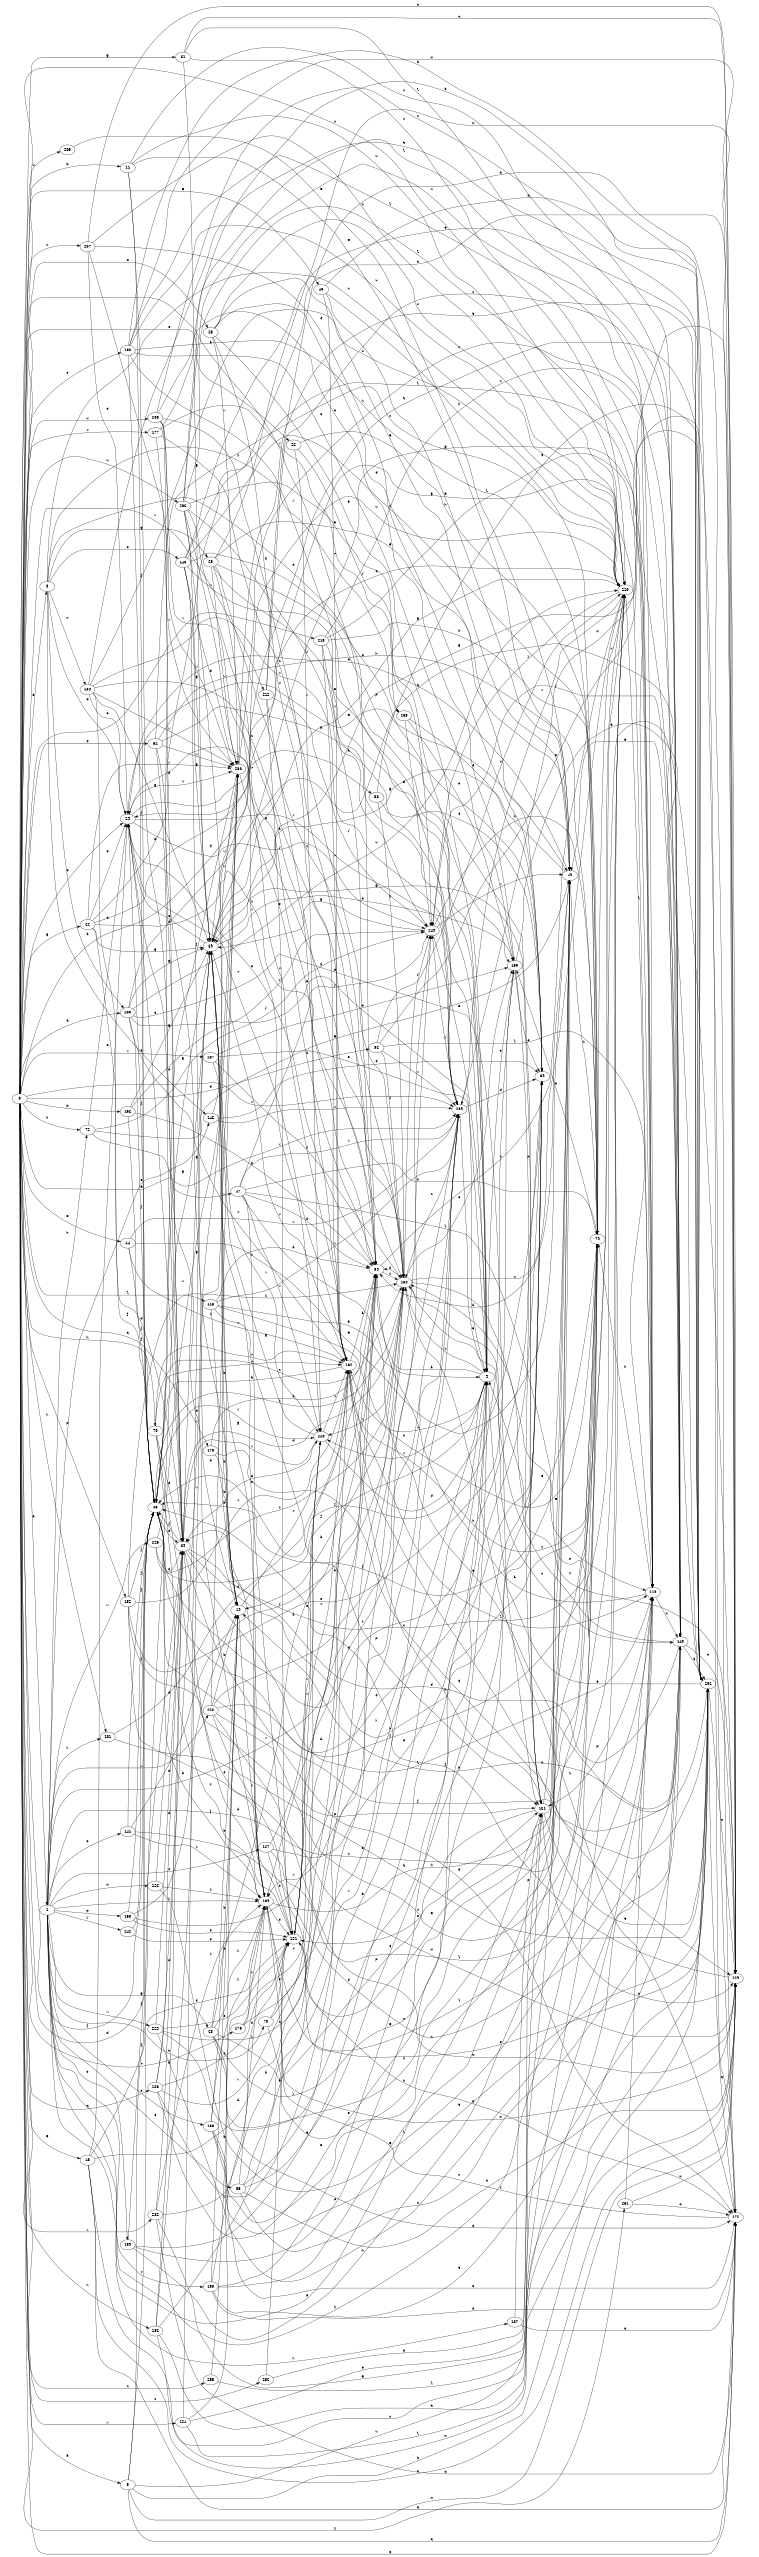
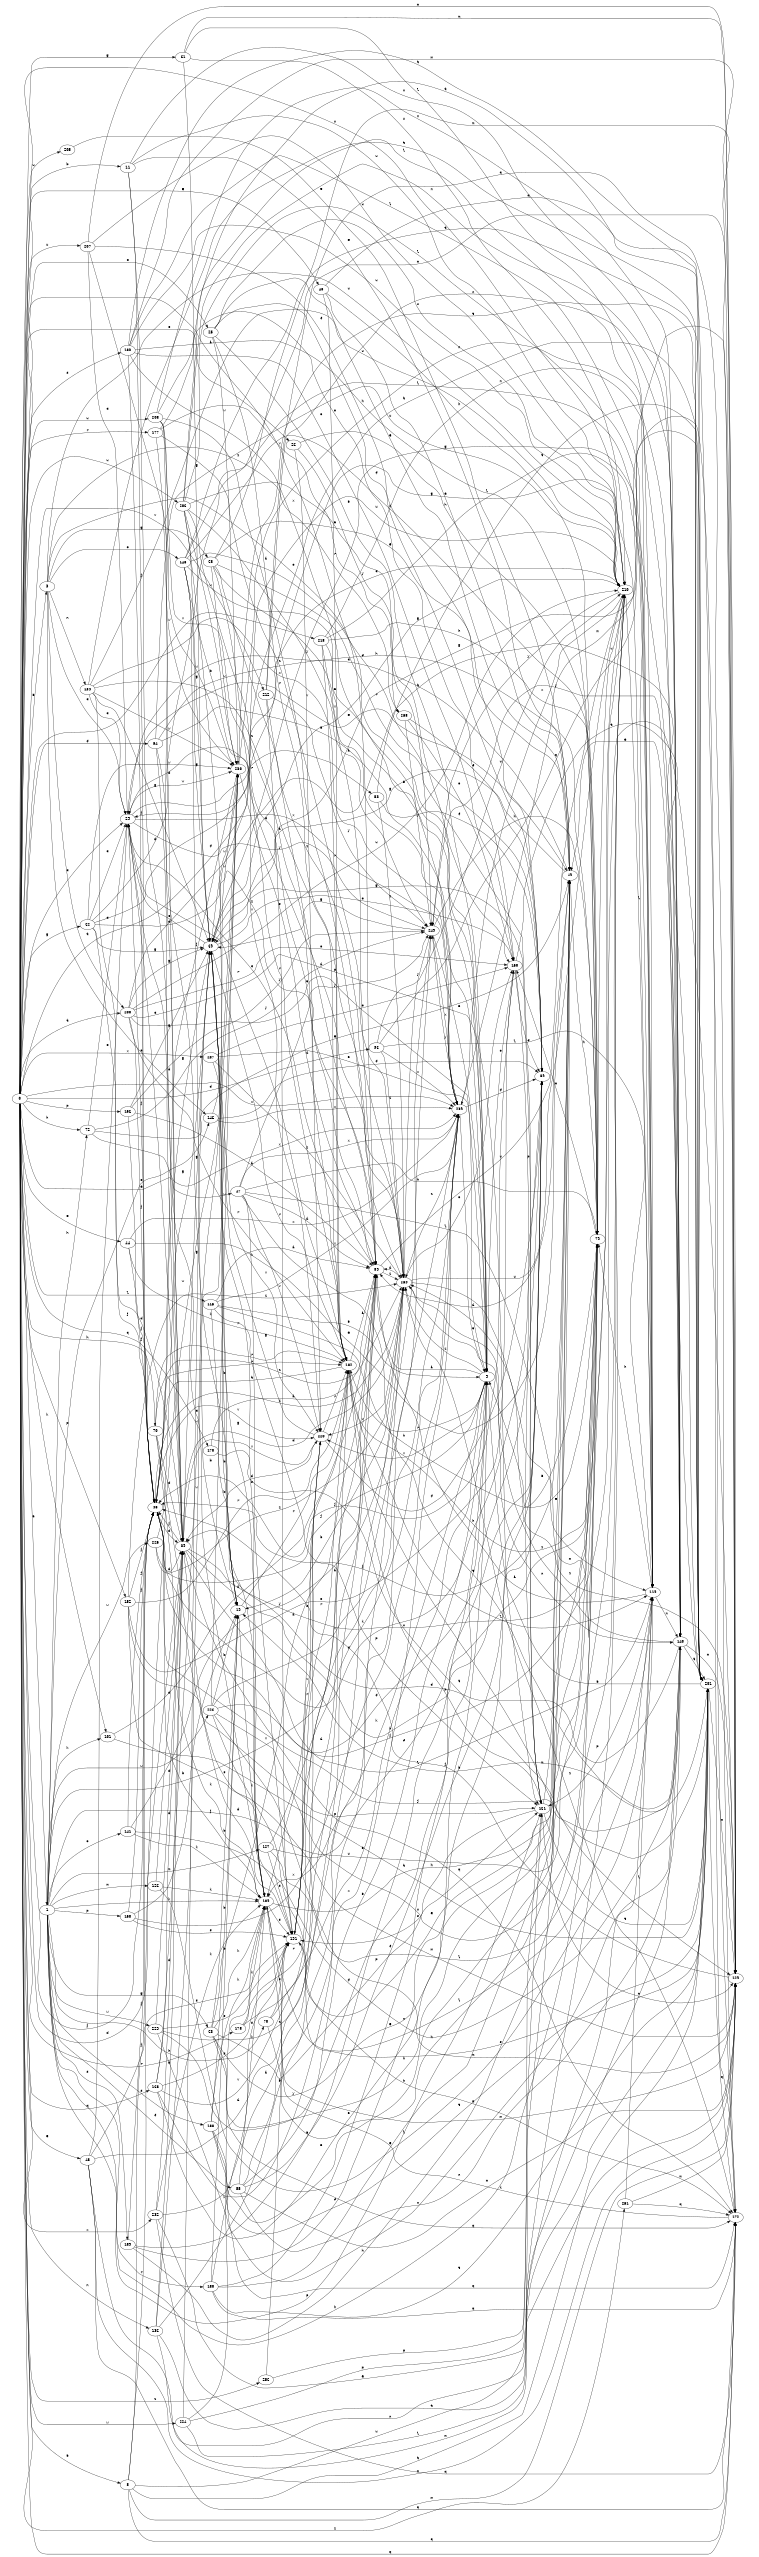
(376, 694) -> (376, 694)
(197, 756) -> none
(491, 892) -> (445, 1019)
none -> (321, 949)
(225, 1521) -> none
(128, 1932) -> none
(515, 2322) -> none
(211, 2380) -> none
